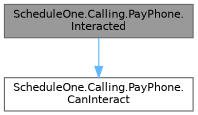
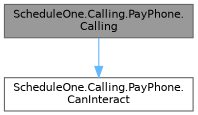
(99, 21) -> (99, 21)
